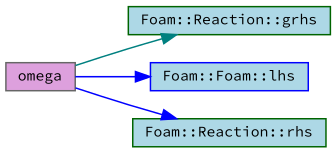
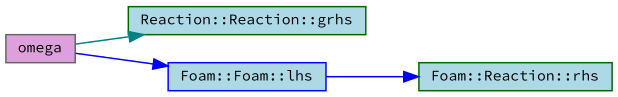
(229, 21) -> (247, 21)
(119, 102) -> (365, 77)
